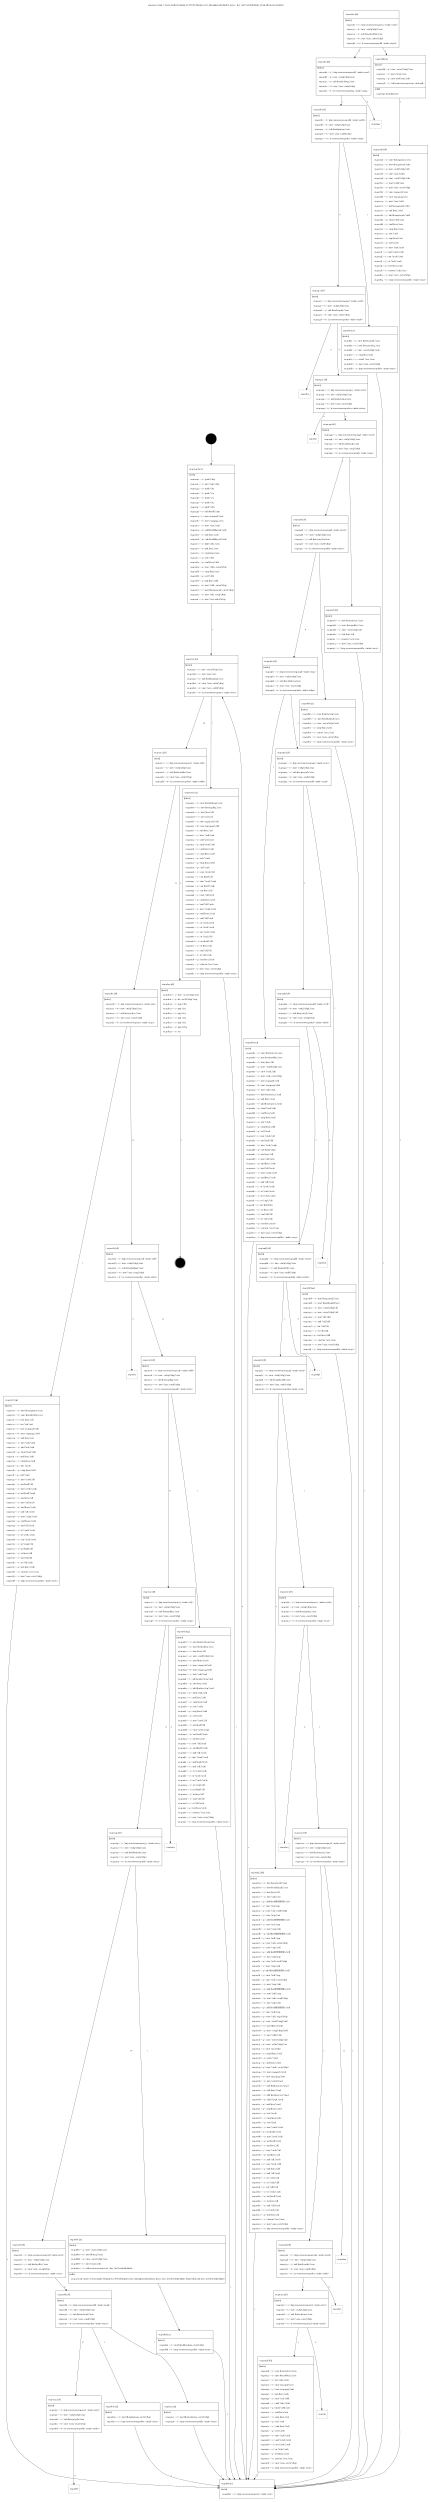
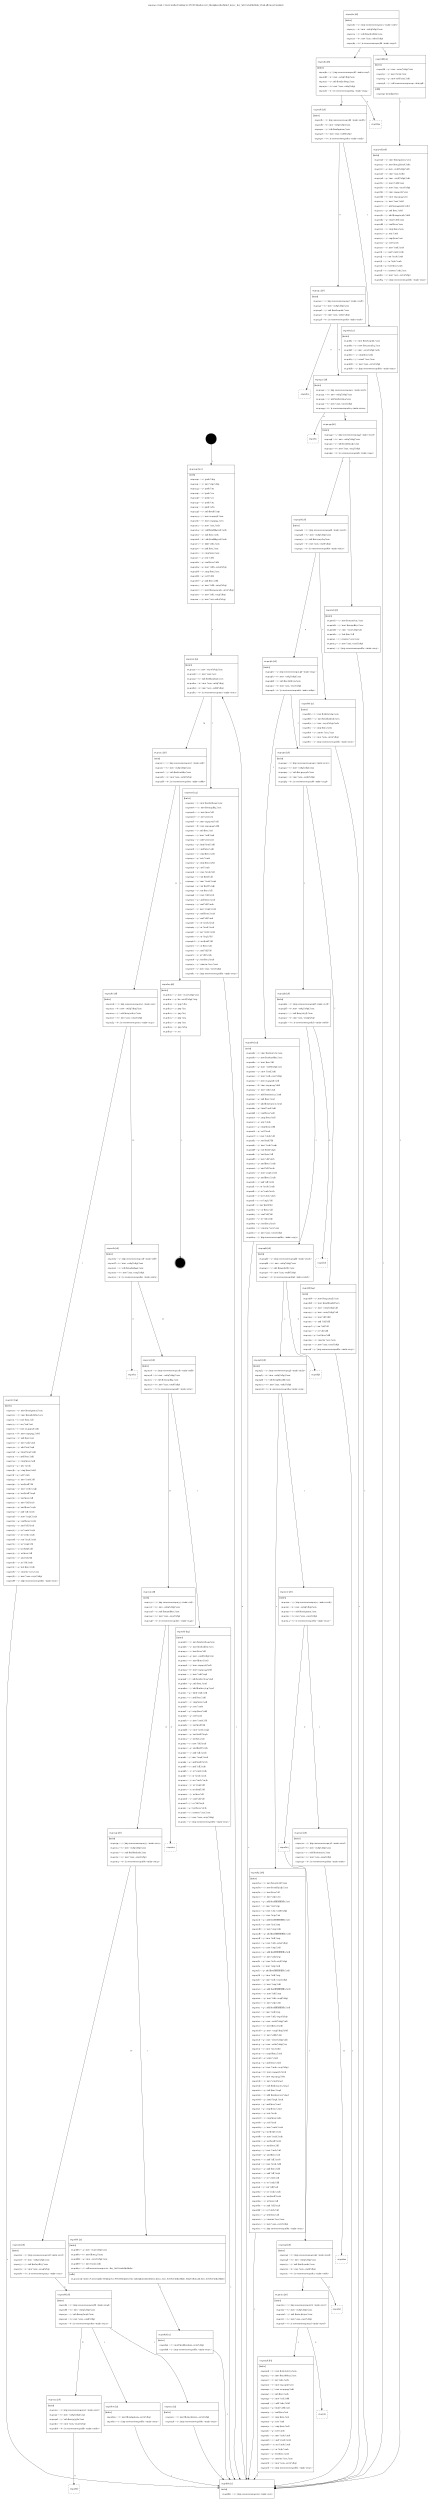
(322, 2053) -> (308, 2038)
